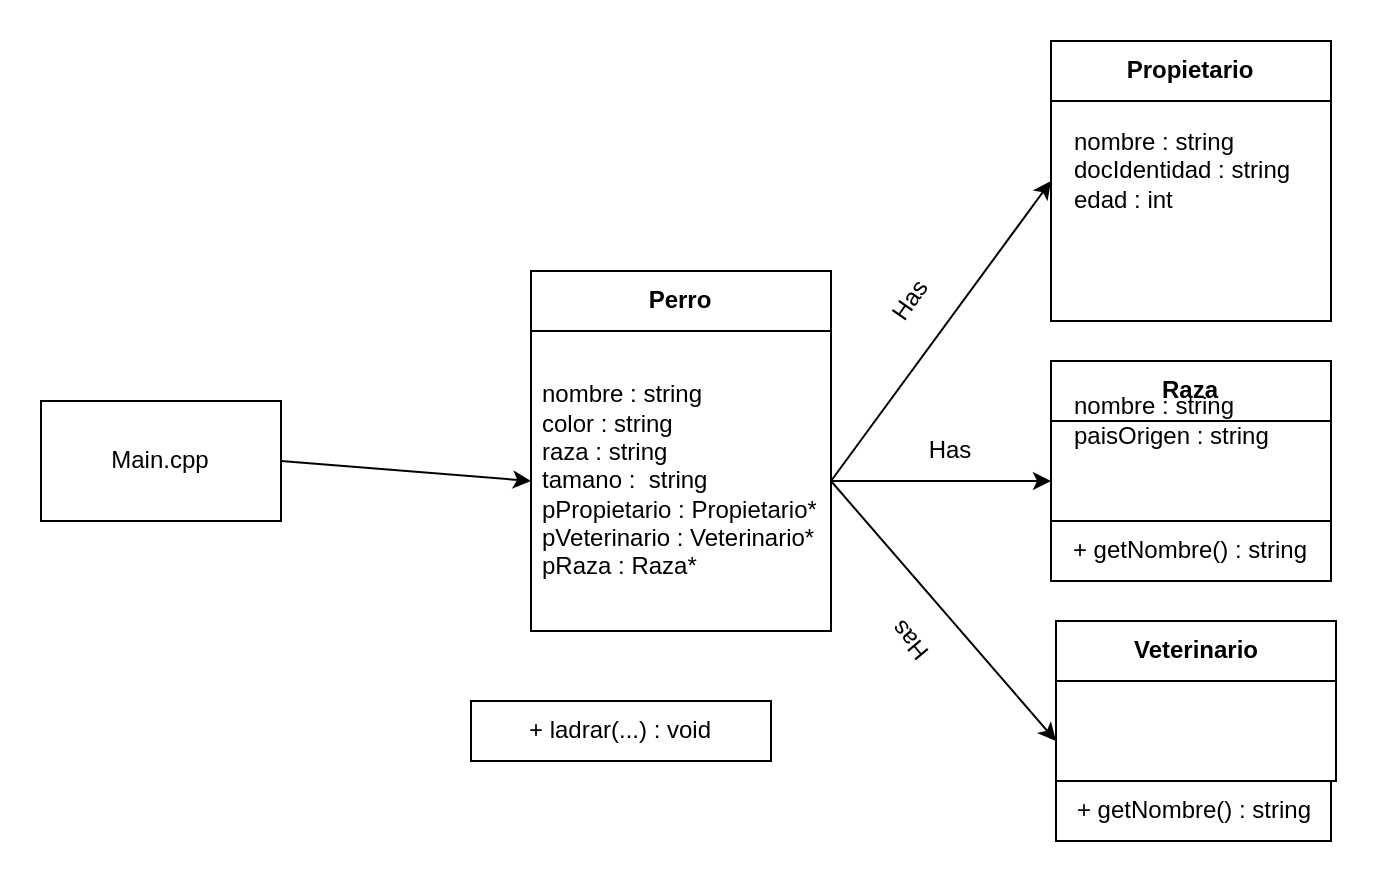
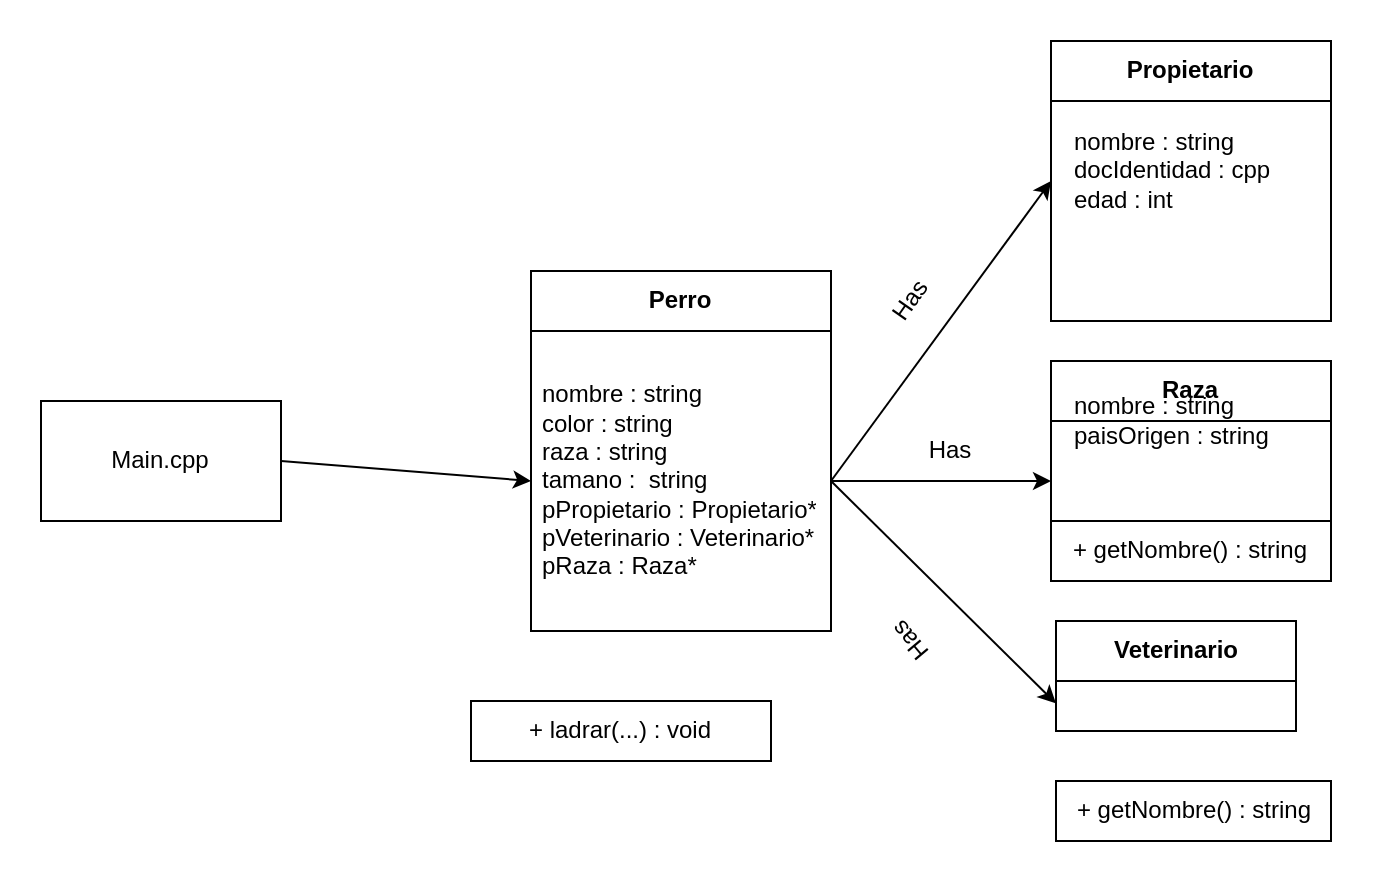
(1201, 171) -> (1183, 171)
(1196, 701) -> (1176, 676)
